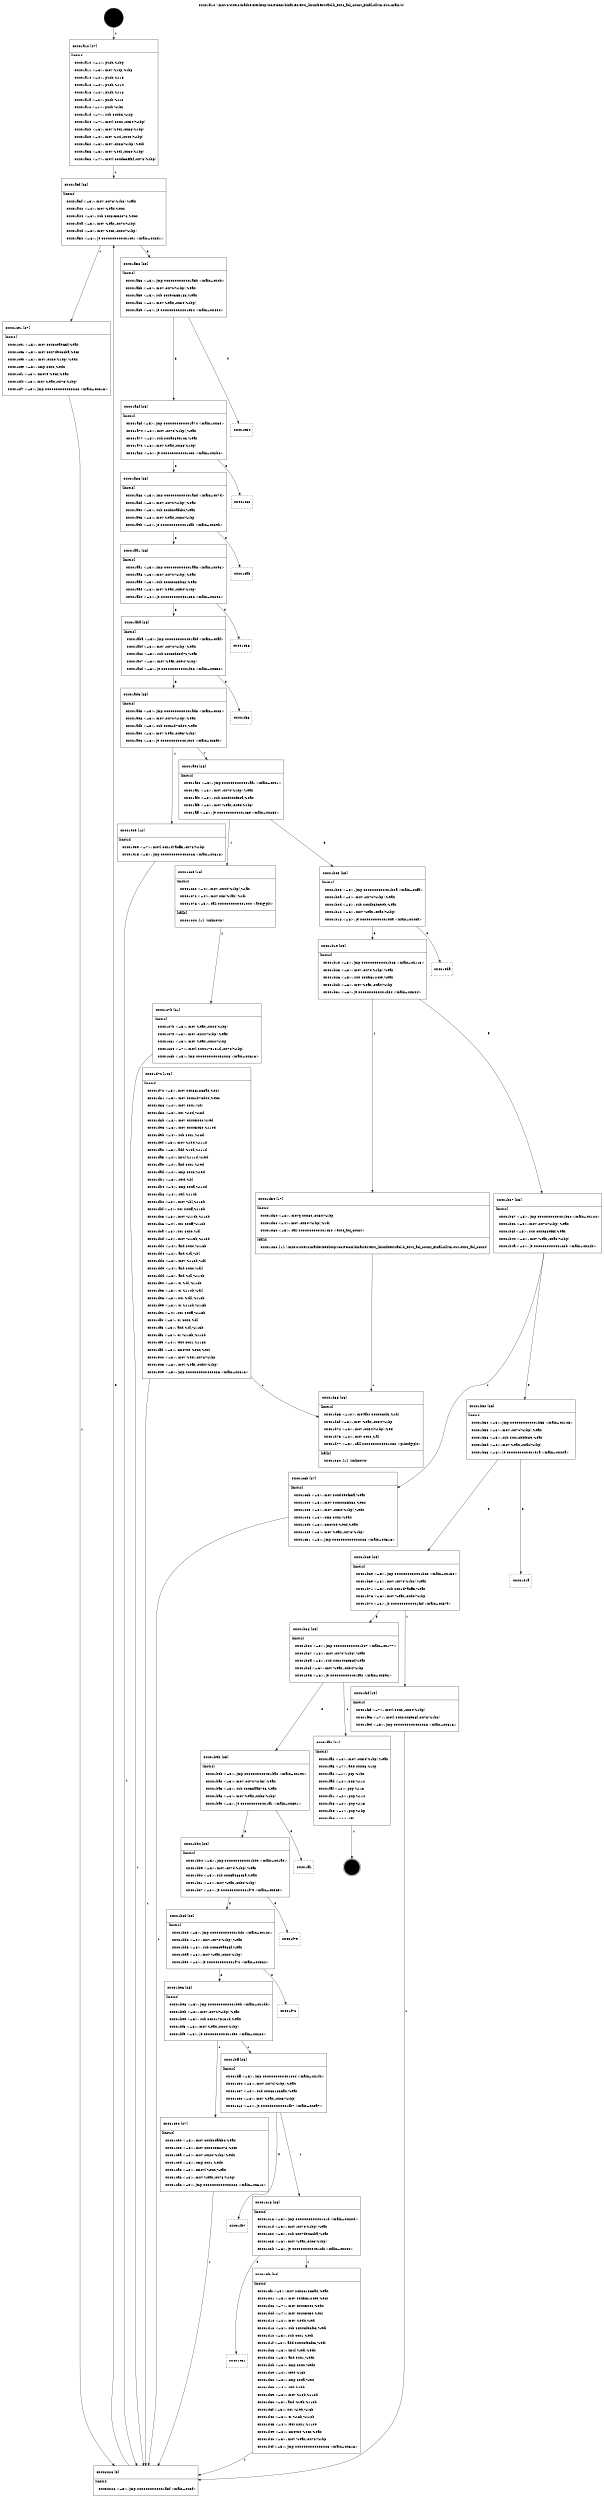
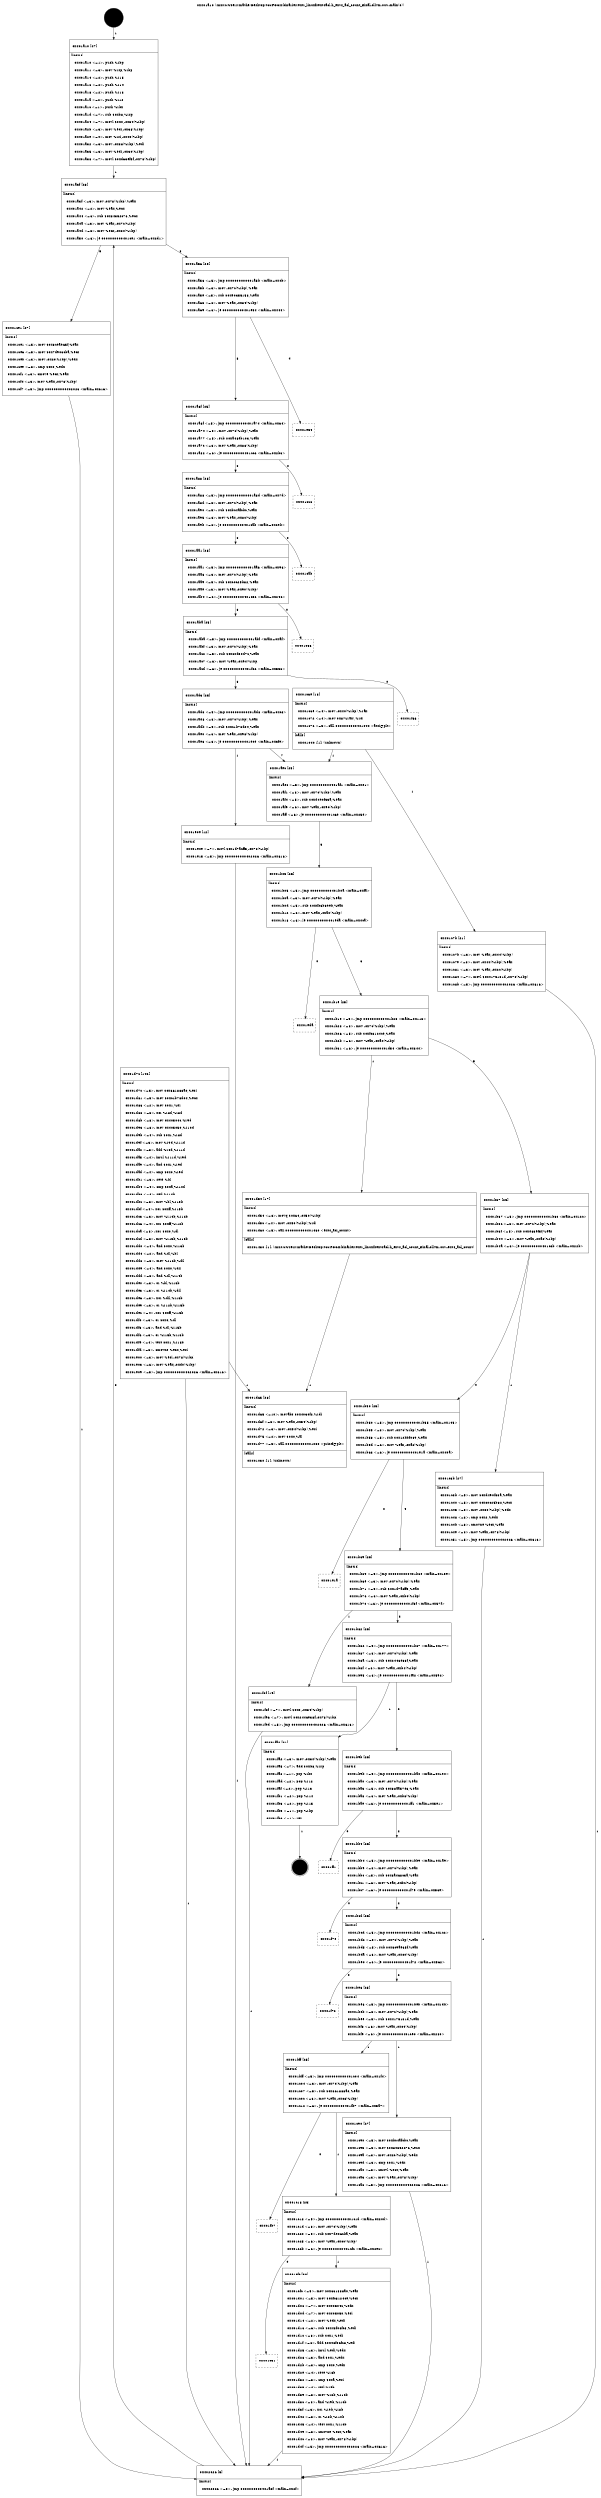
(100, 251) -> (100, 251)
(228, 841) -> (331, 755)
